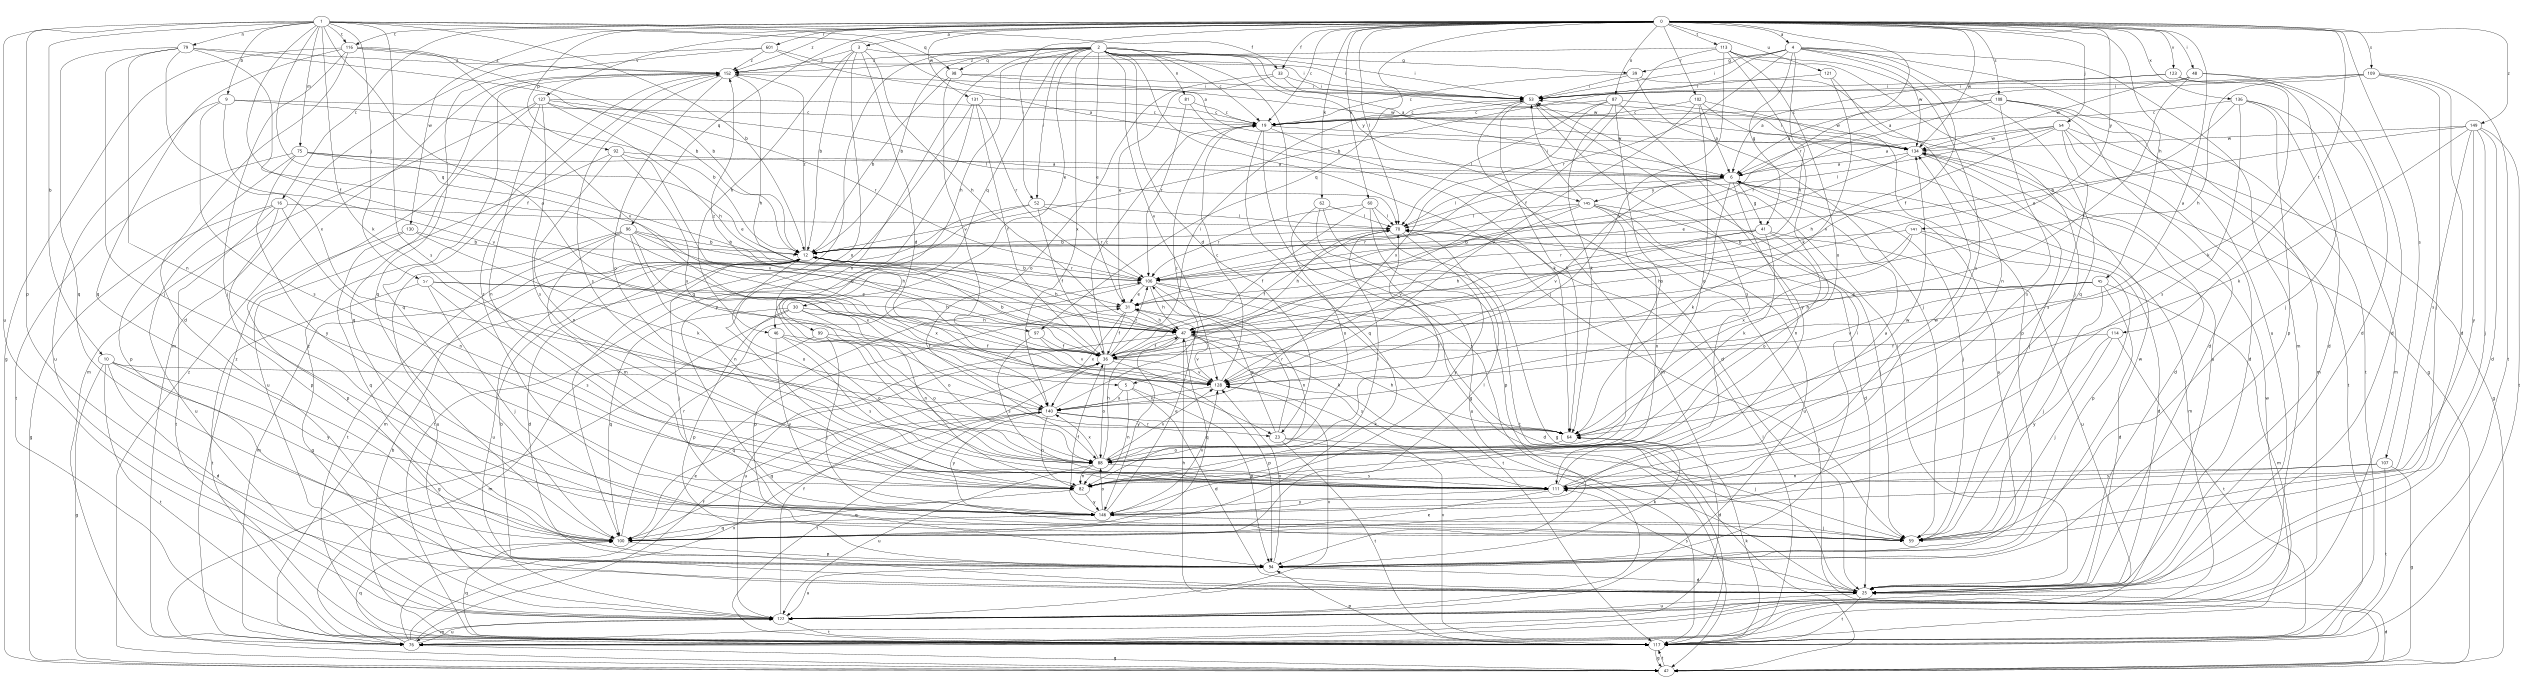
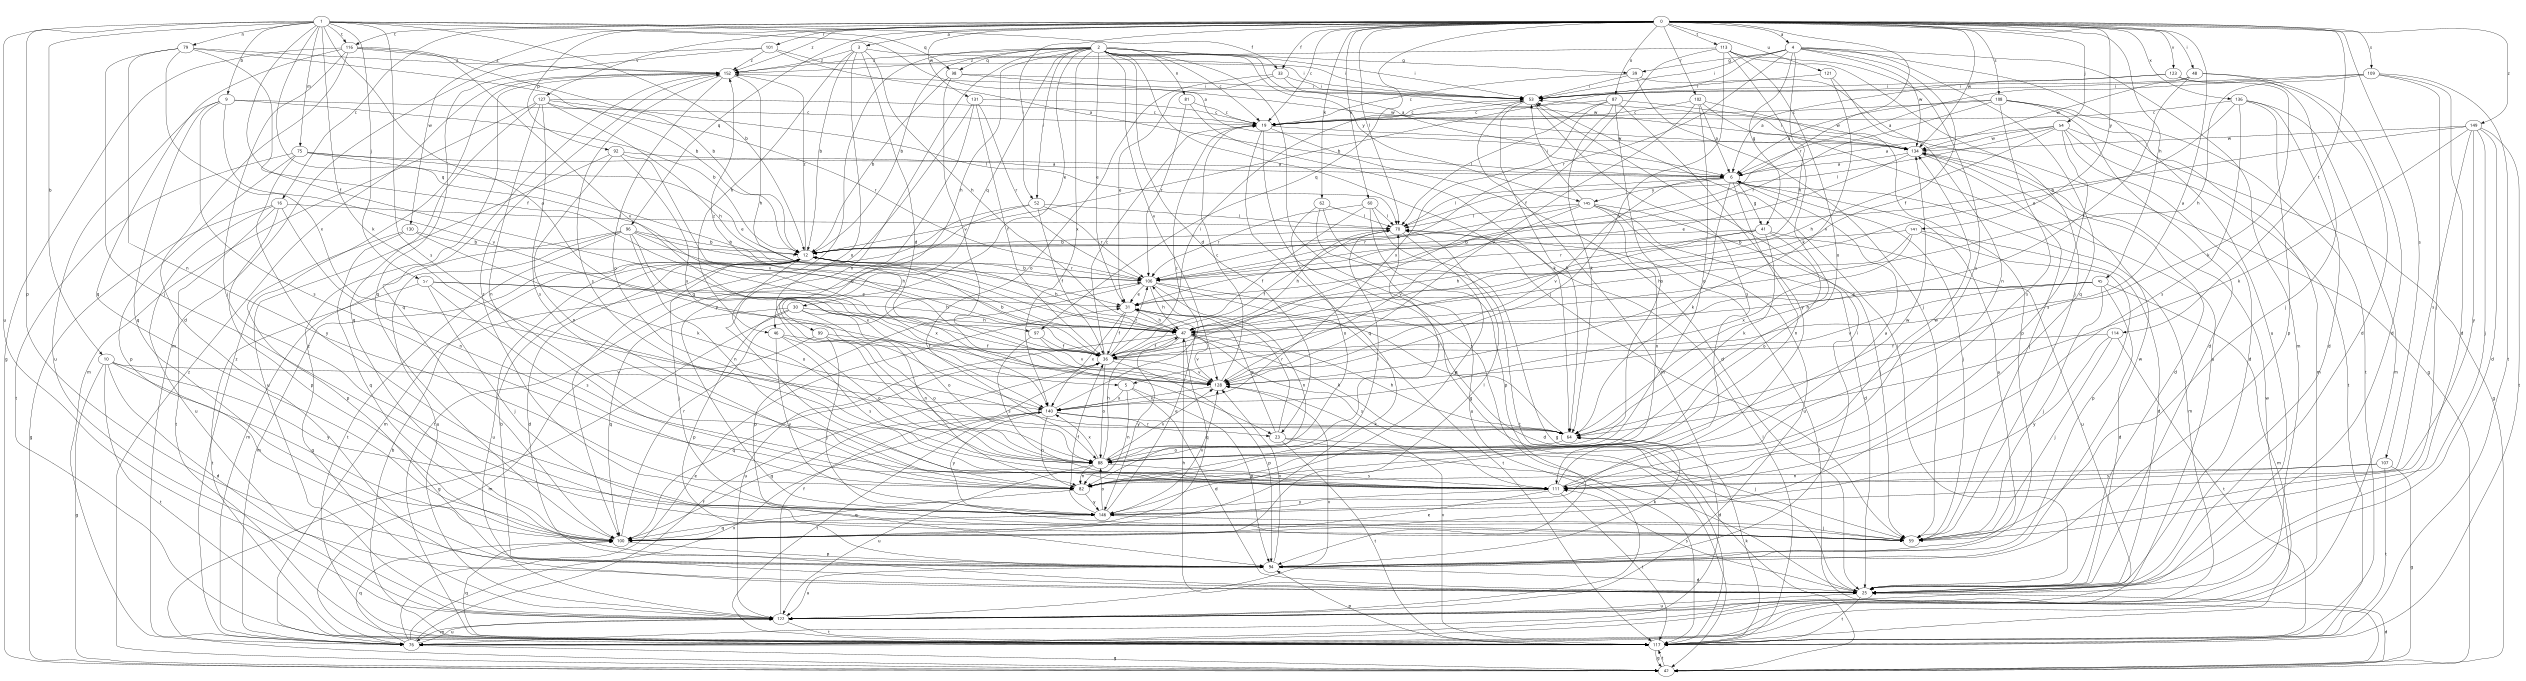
(770, 48) -> (770, 48)
none -> (1366, 332)
(148, 402) -> (229, 410)
(742, 460) -> (262, 399)
none -> (1622, 551)
